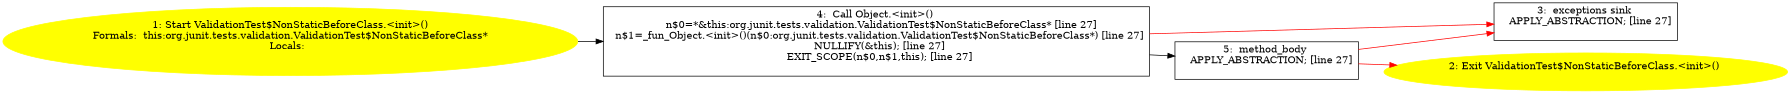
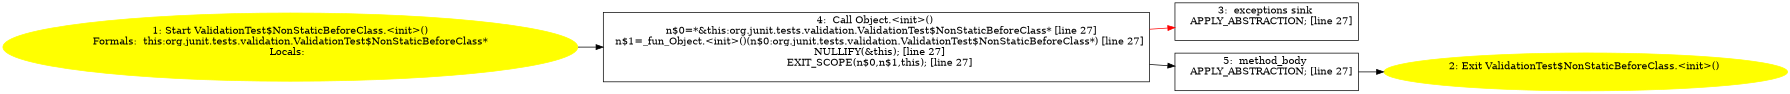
(1423, 42) -> none
(1374, 64) -> (1367, 72)
